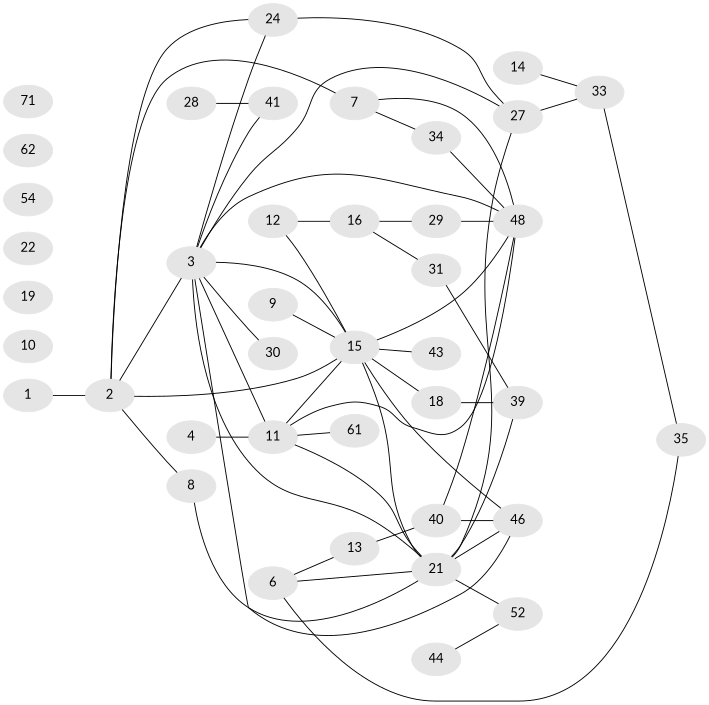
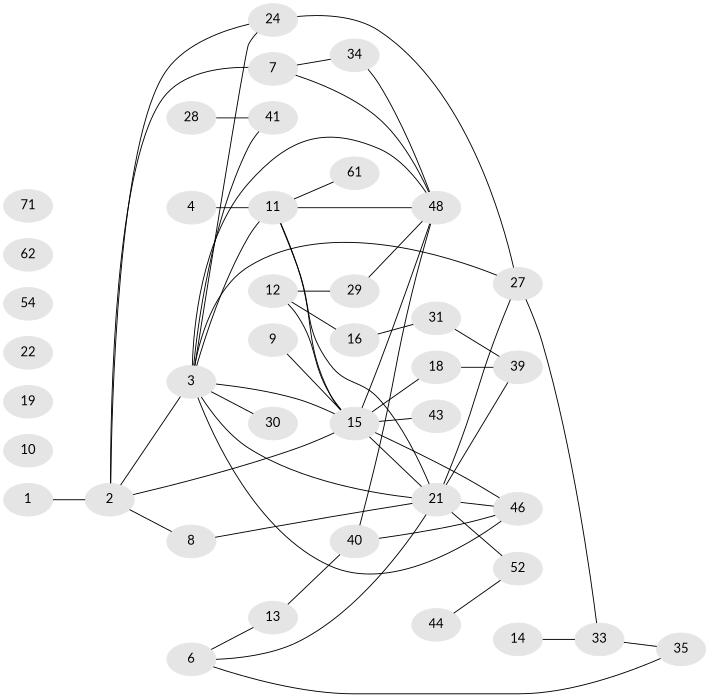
(396, 221) -> (314, 291)
